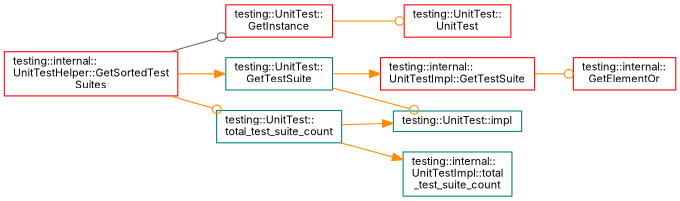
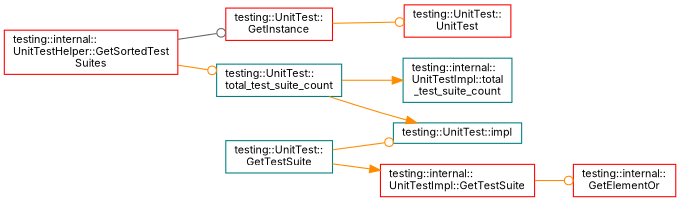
(196, 74) -> none
